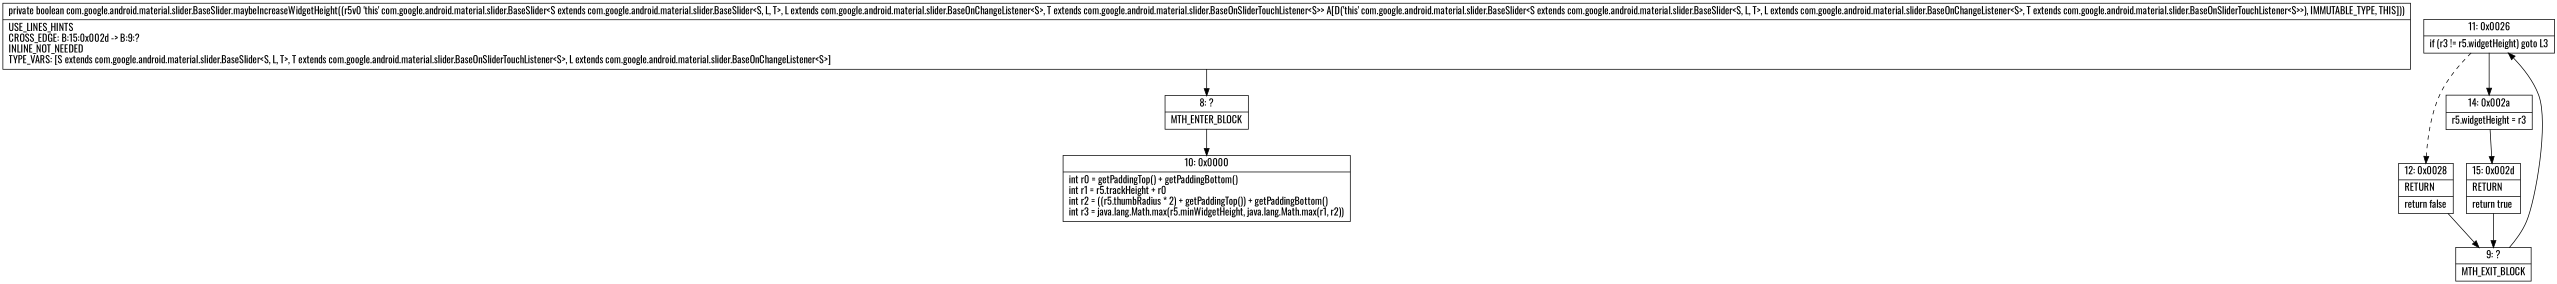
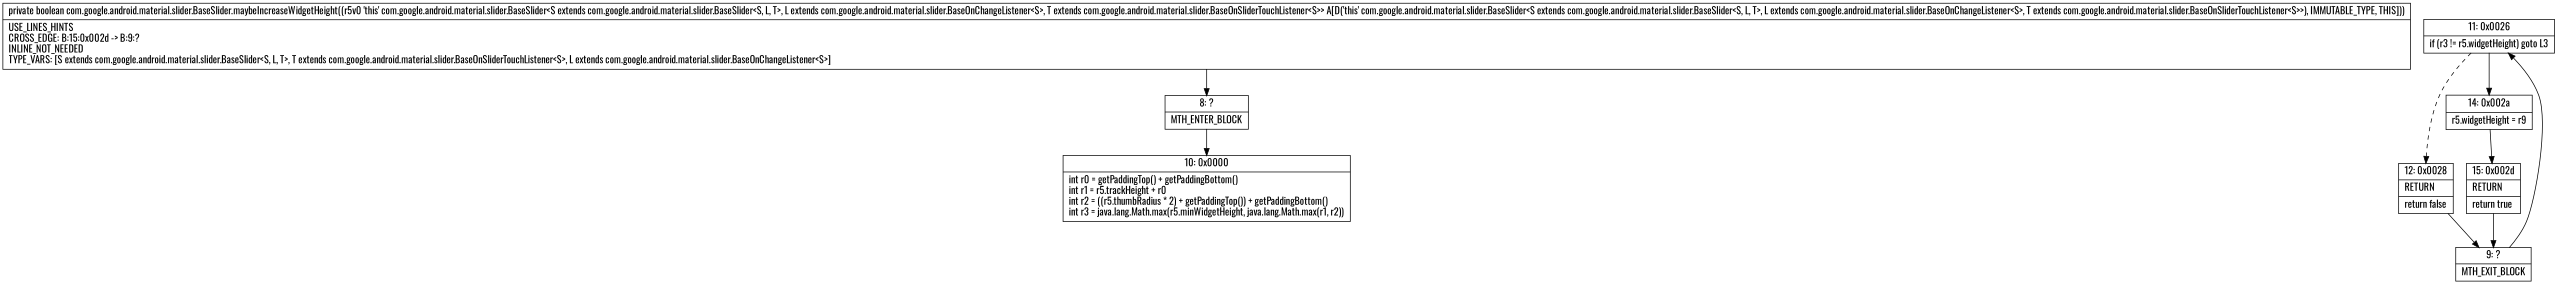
(2489, 121) -> (2489, 121)
